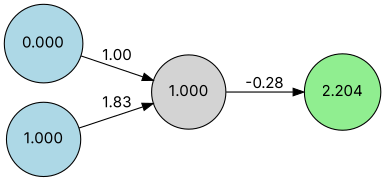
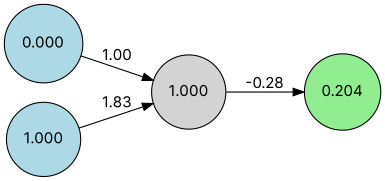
(343, 92) -> (343, 92)
